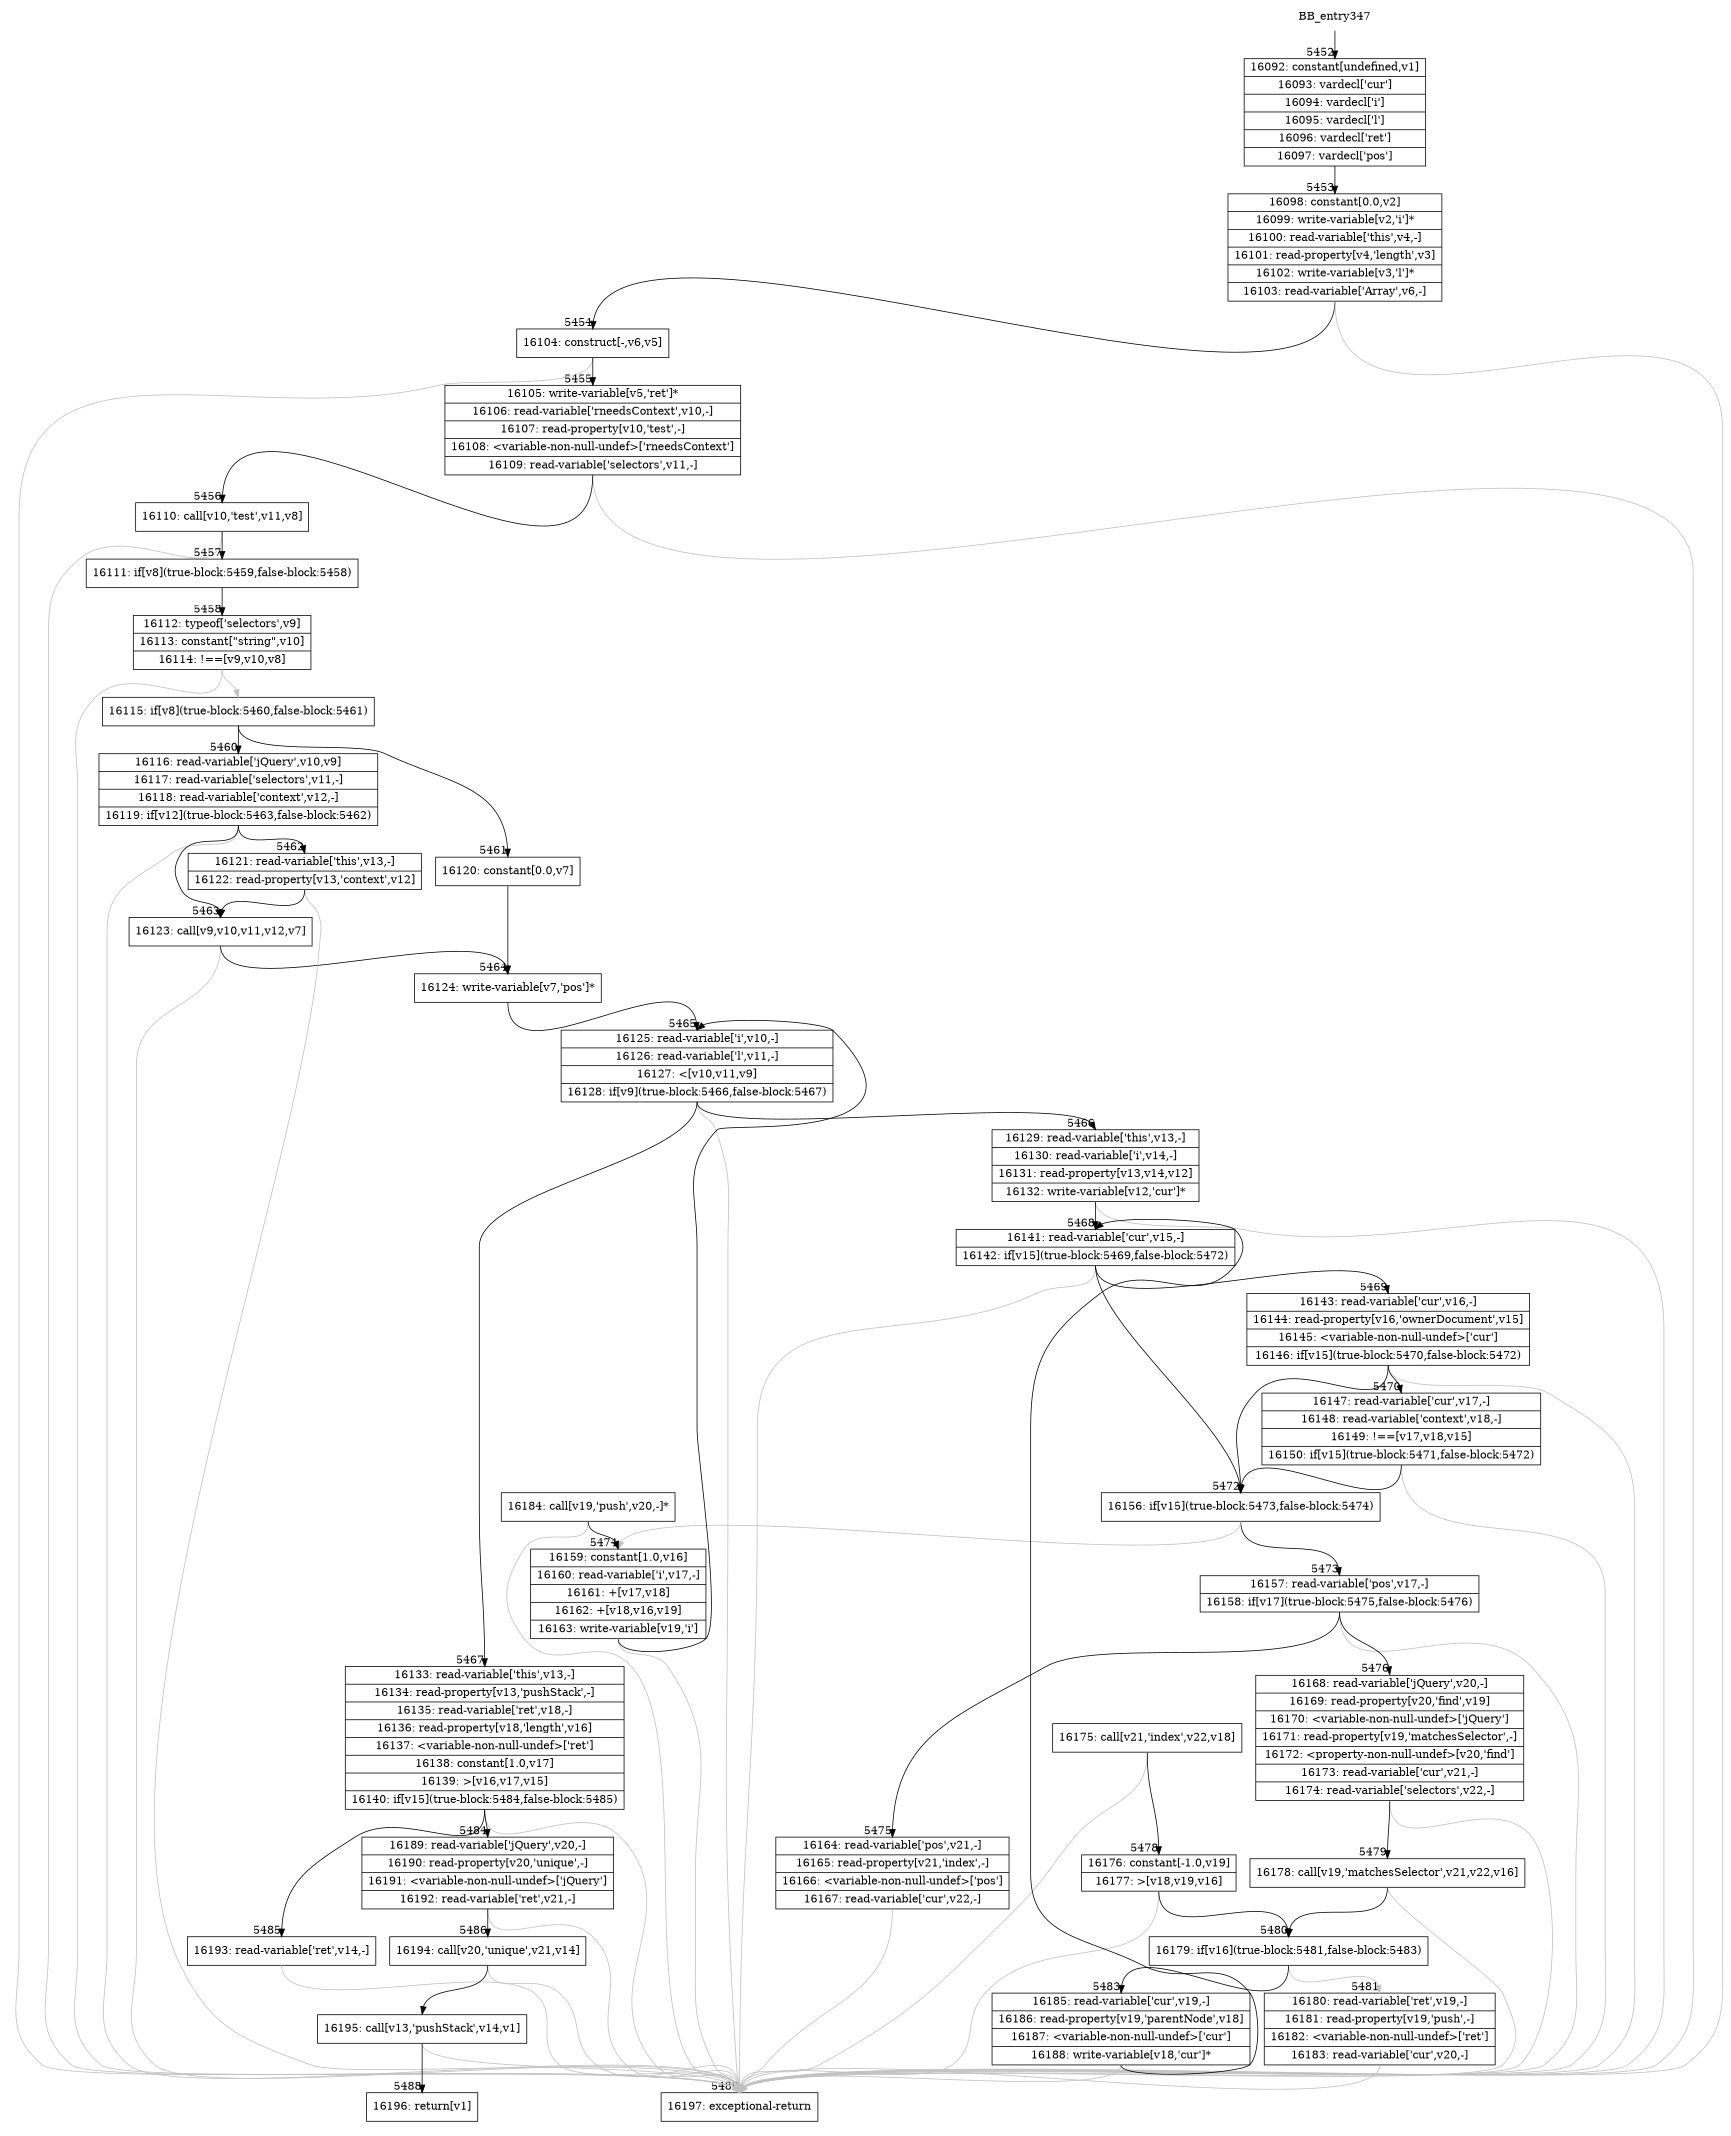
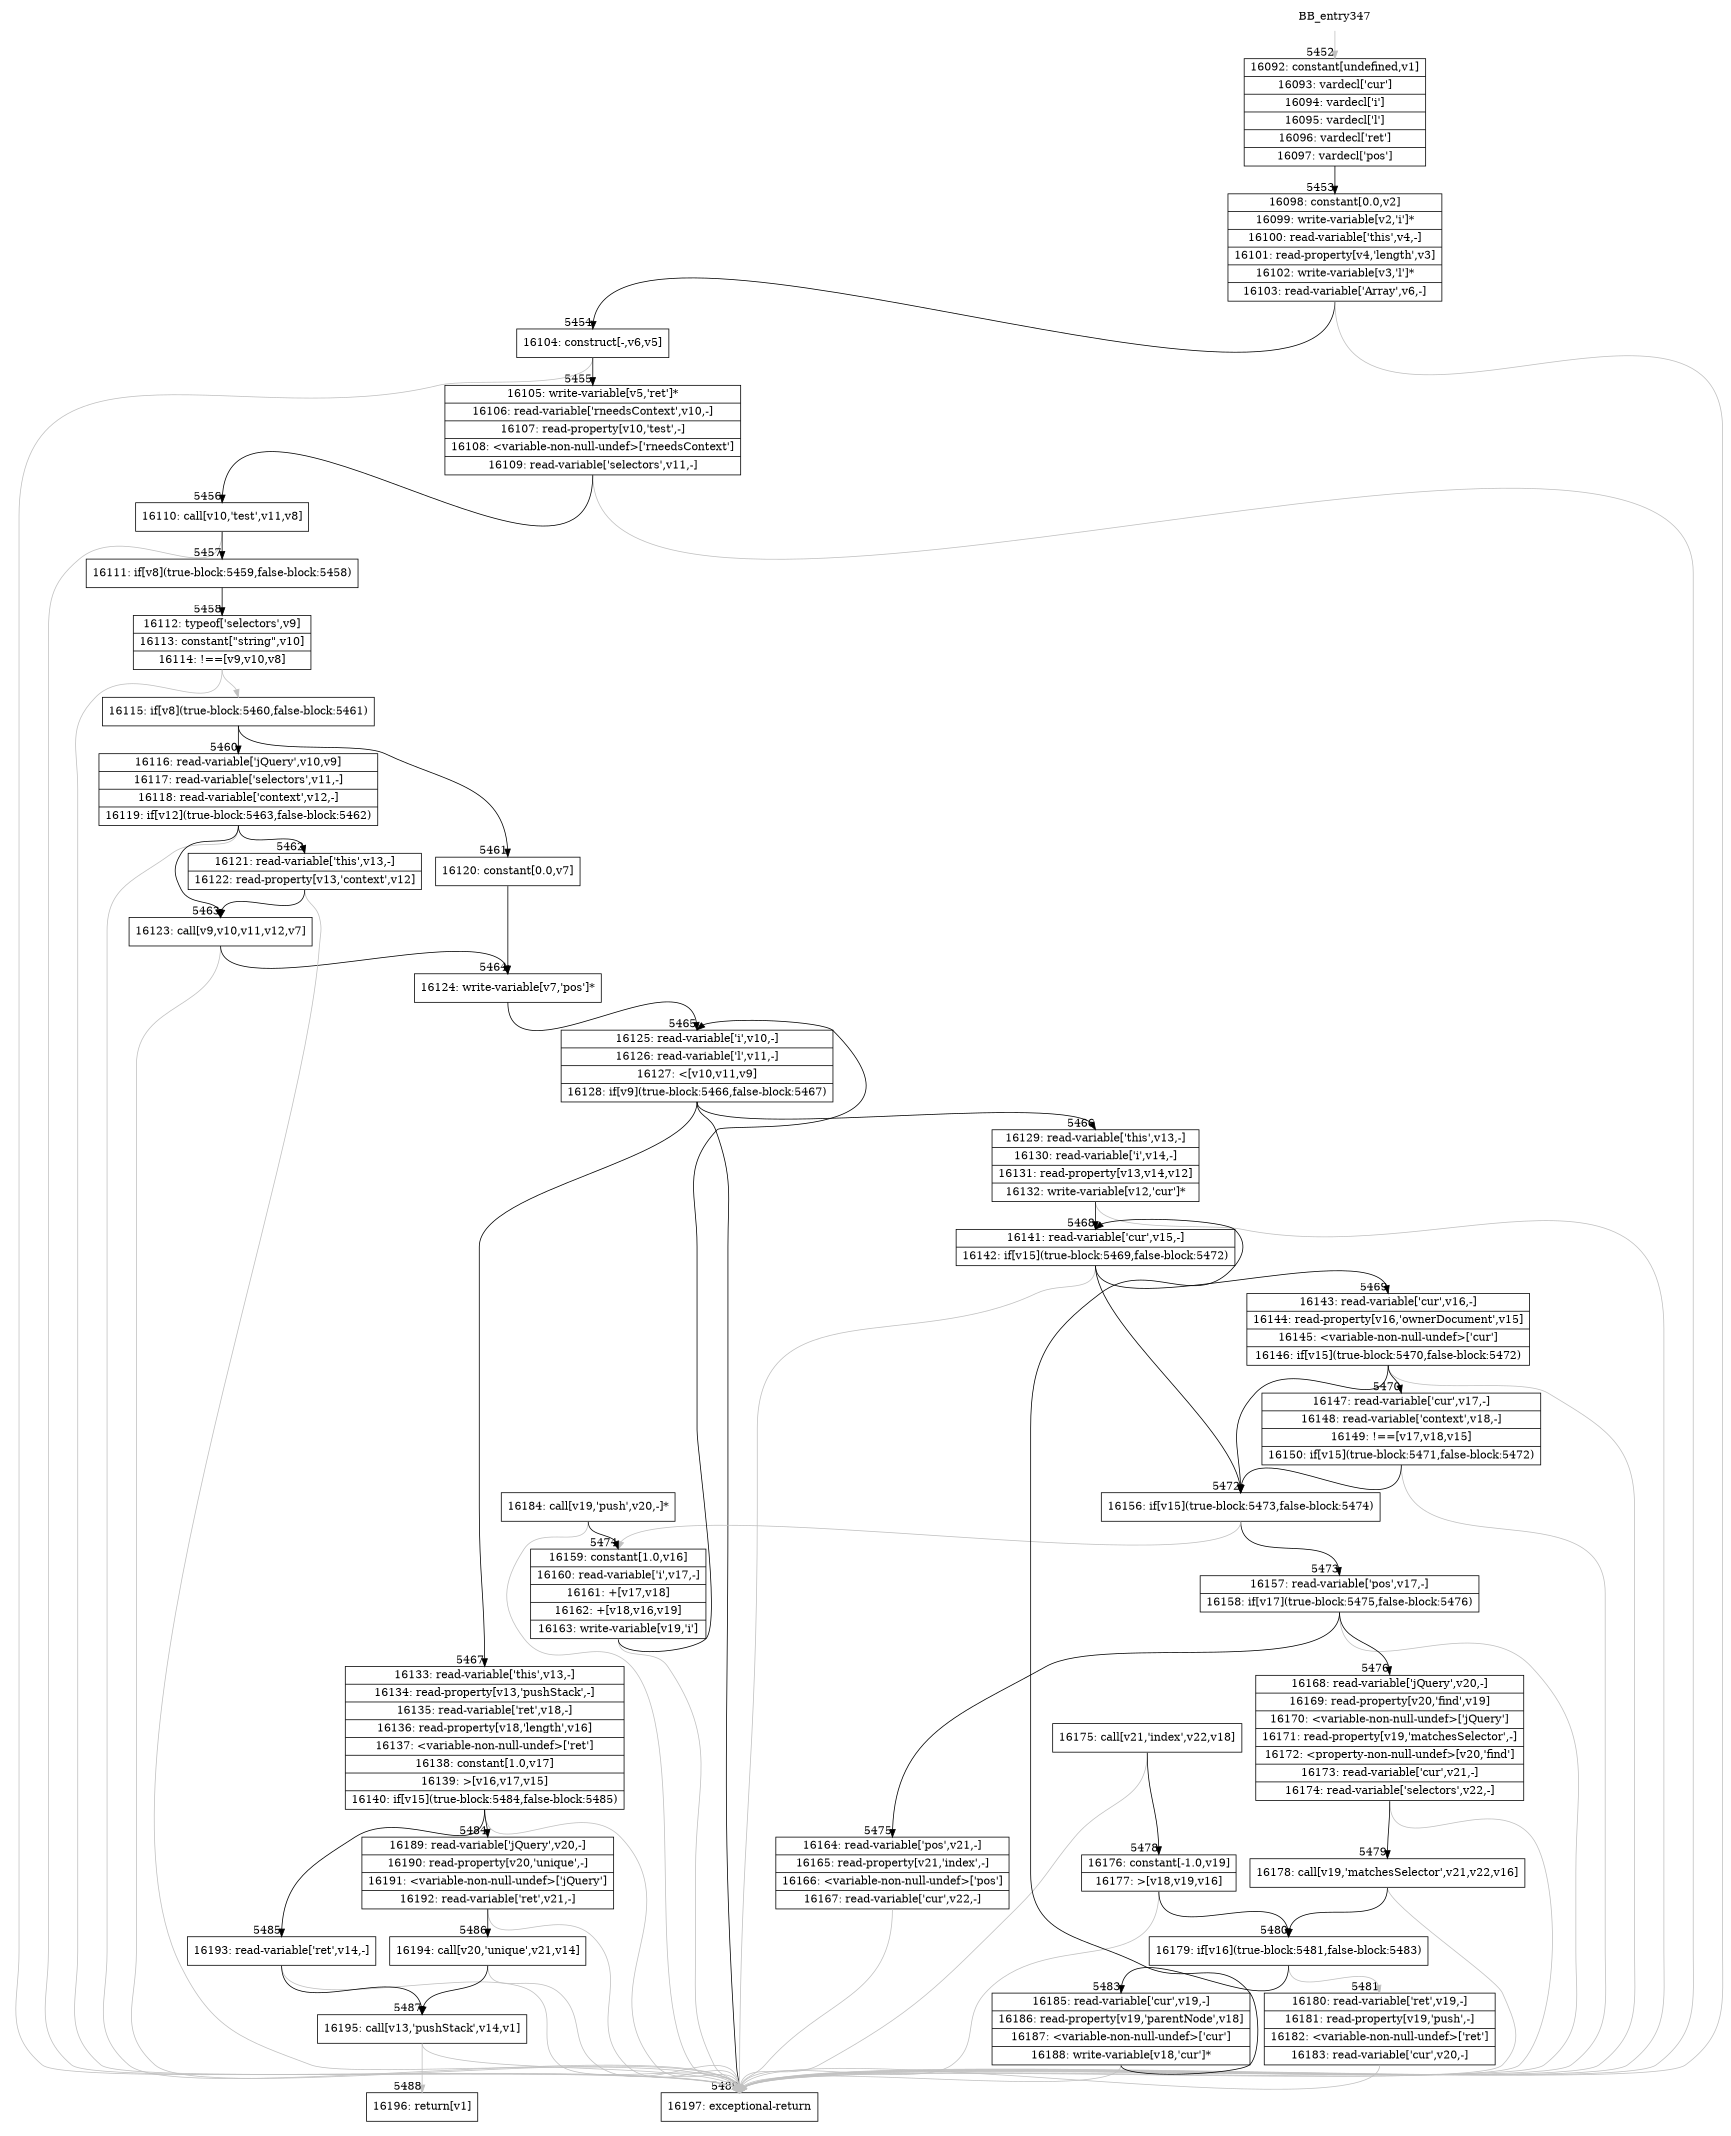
(1335, 41) -> (1335, 41)
(728, 1589) -> (728, 1589)
none -> (307, 1992)
(422, 2064) -> (422, 2064)
